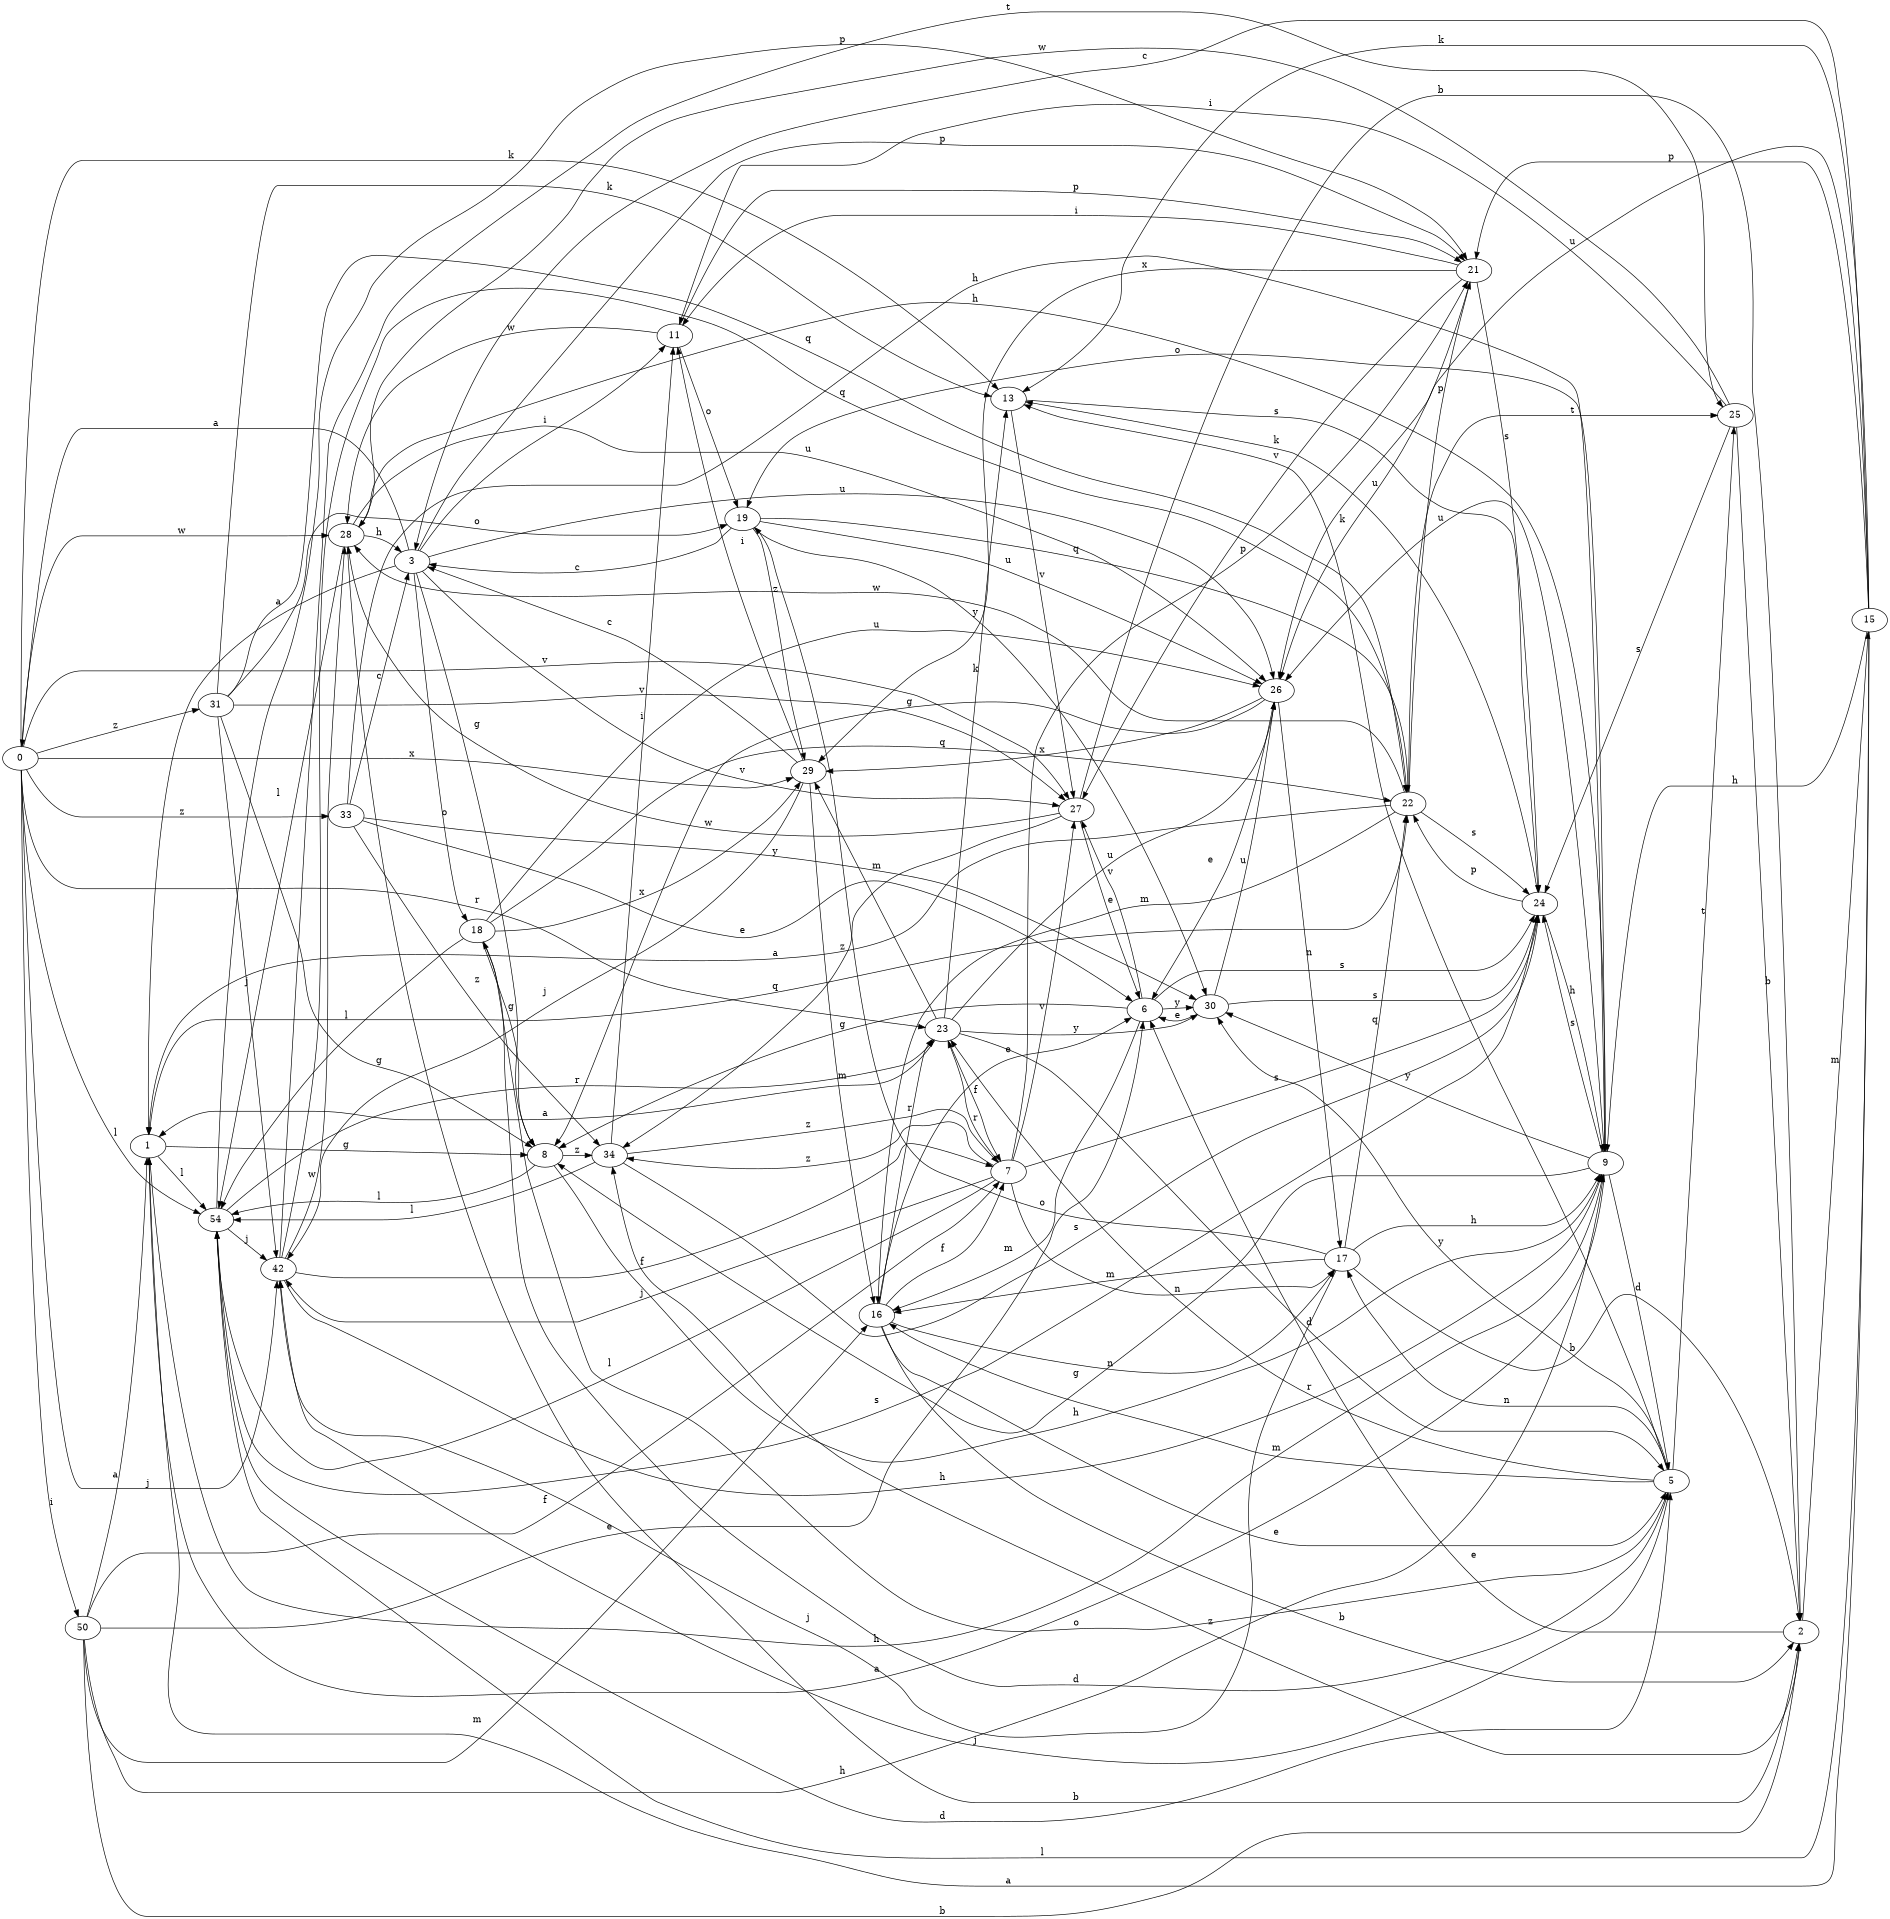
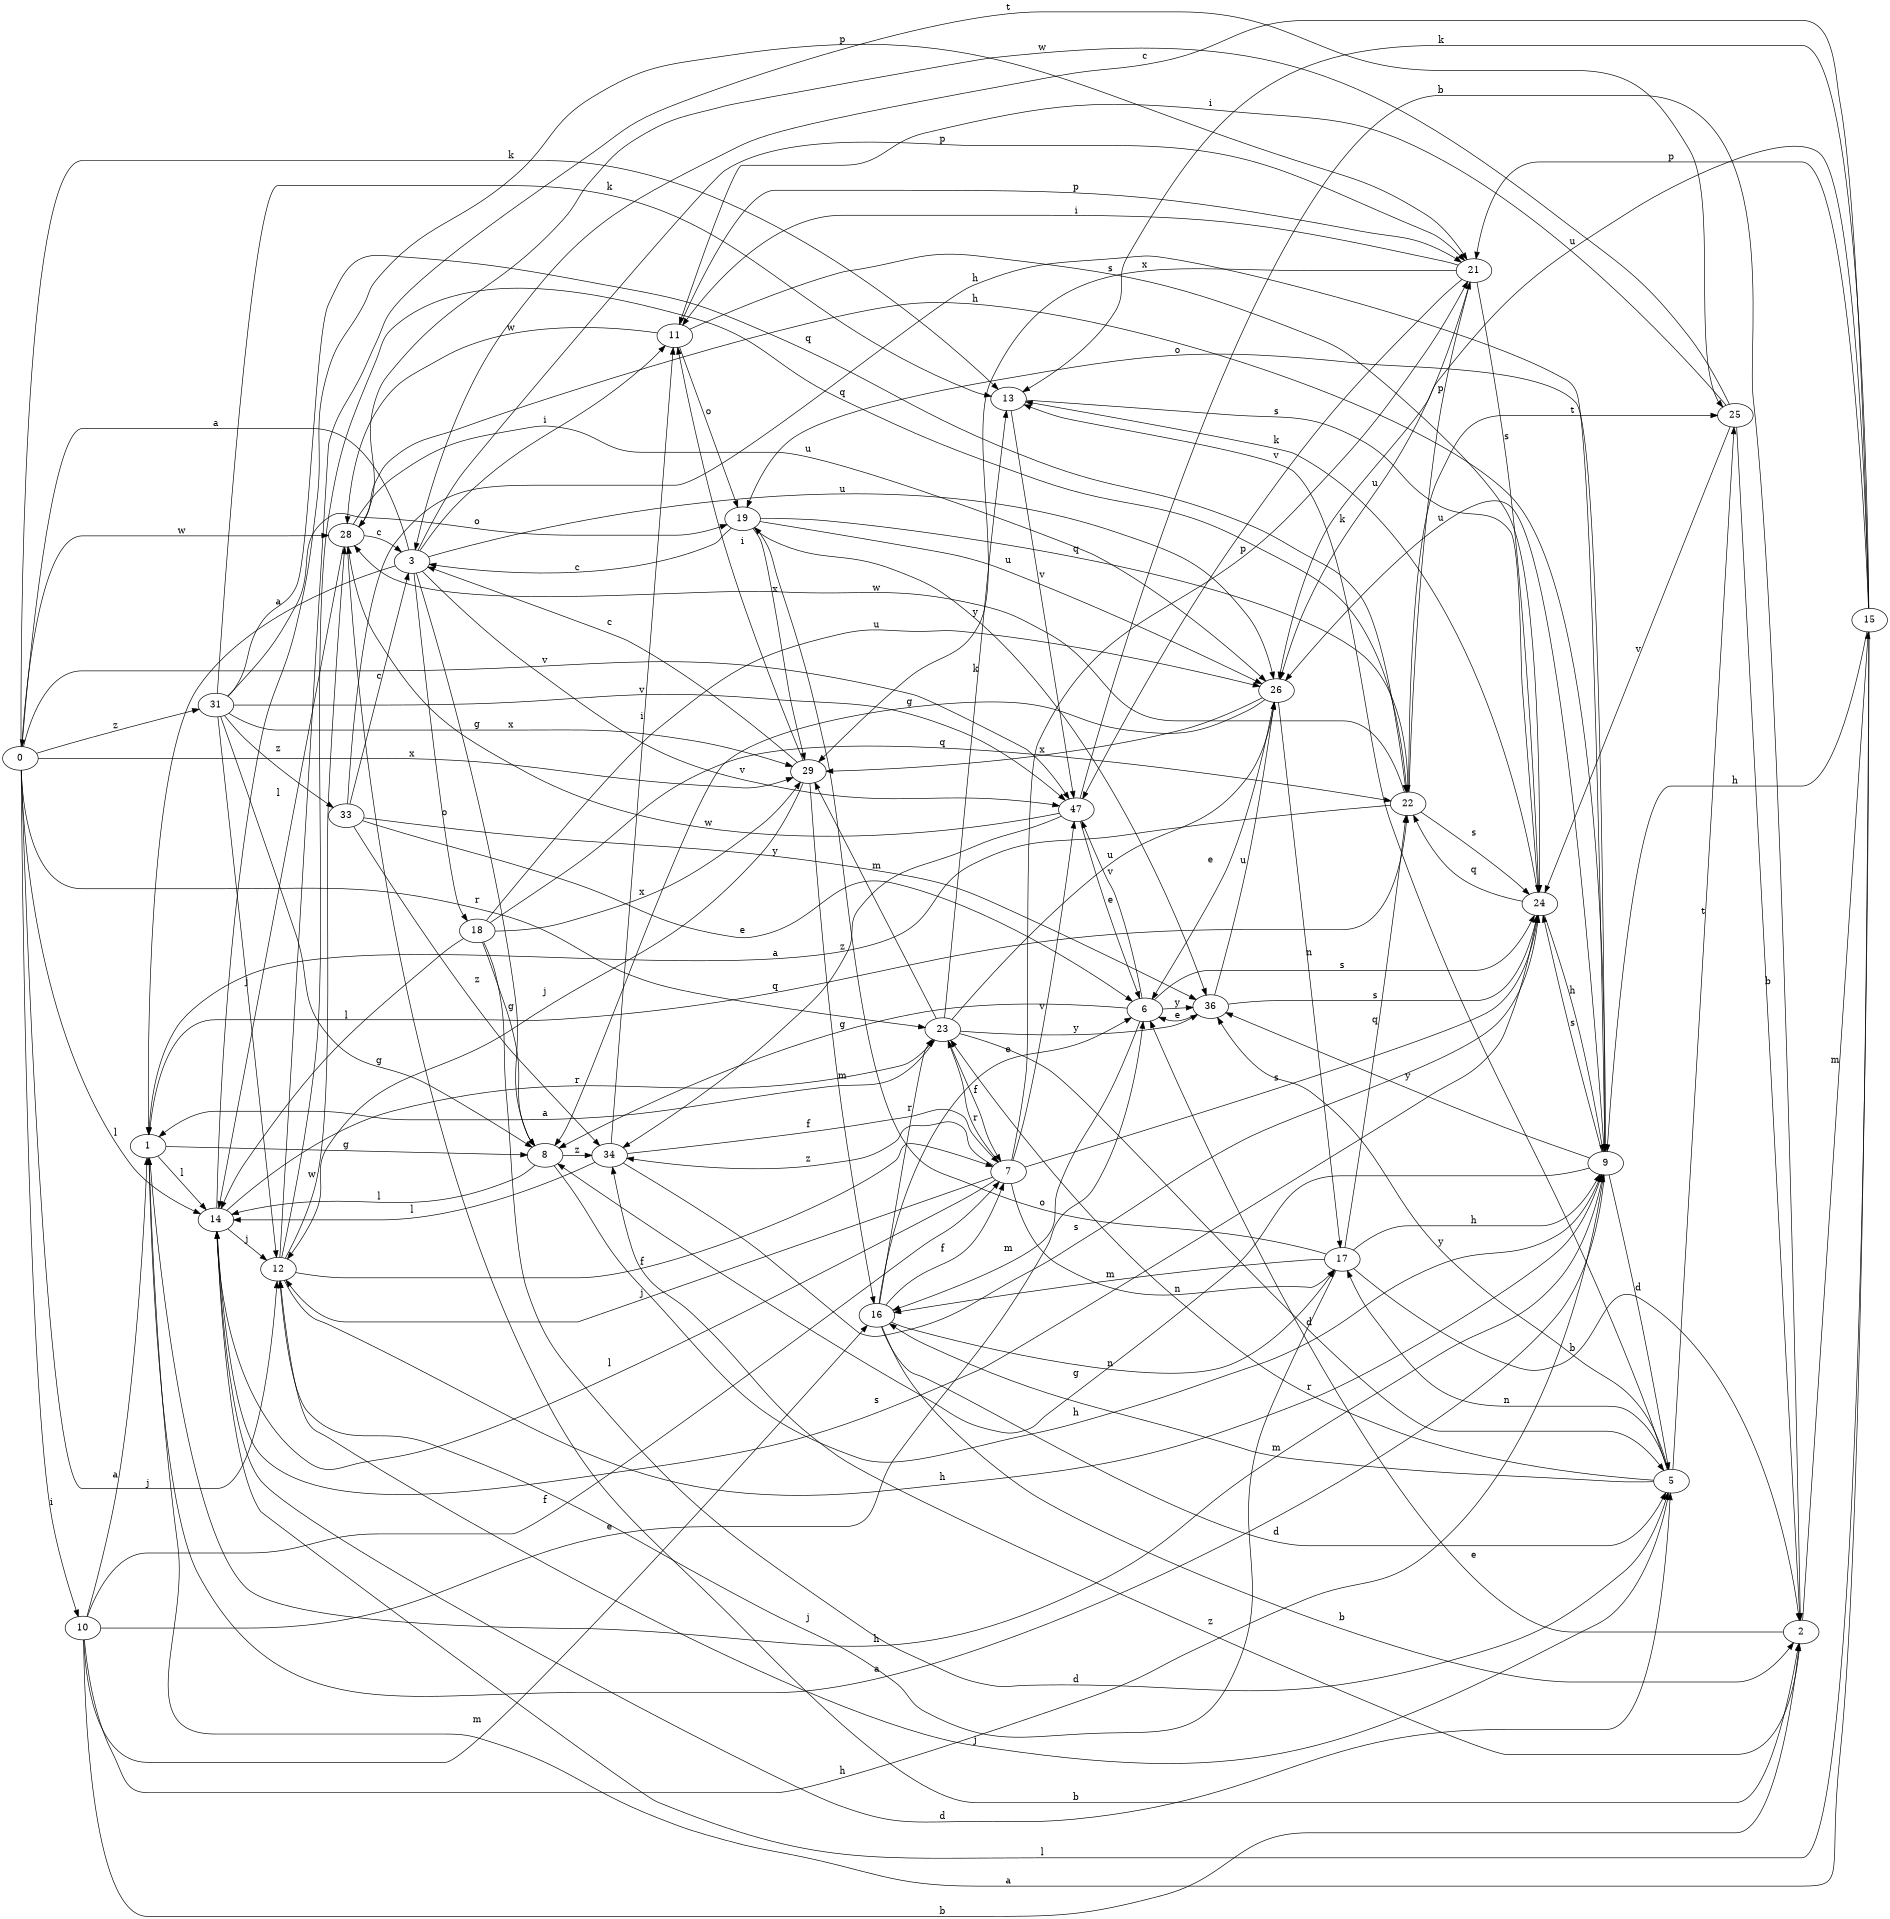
none -> (1310, 335)
(379, 533) -> (379, 533)
(776, 590) -> (776, 590)
(1639, 649) -> (1639, 649)
none -> (508, 730)
(1076, 810) -> (1076, 810)
(156, 817) -> (273, 763)
(1474, 870) -> (1474, 870)
(1015, 942) -> none
(1211, 1007) -> (1211, 1007)
(808, 1125) -> (808, 1125)
(216, 1220) -> (216, 1220)
(278, 1269) -> (278, 1269)
(1277, 1532) -> (1277, 1532)
(896, 1595) -> none
(83, 1628) -> (83, 1628)
